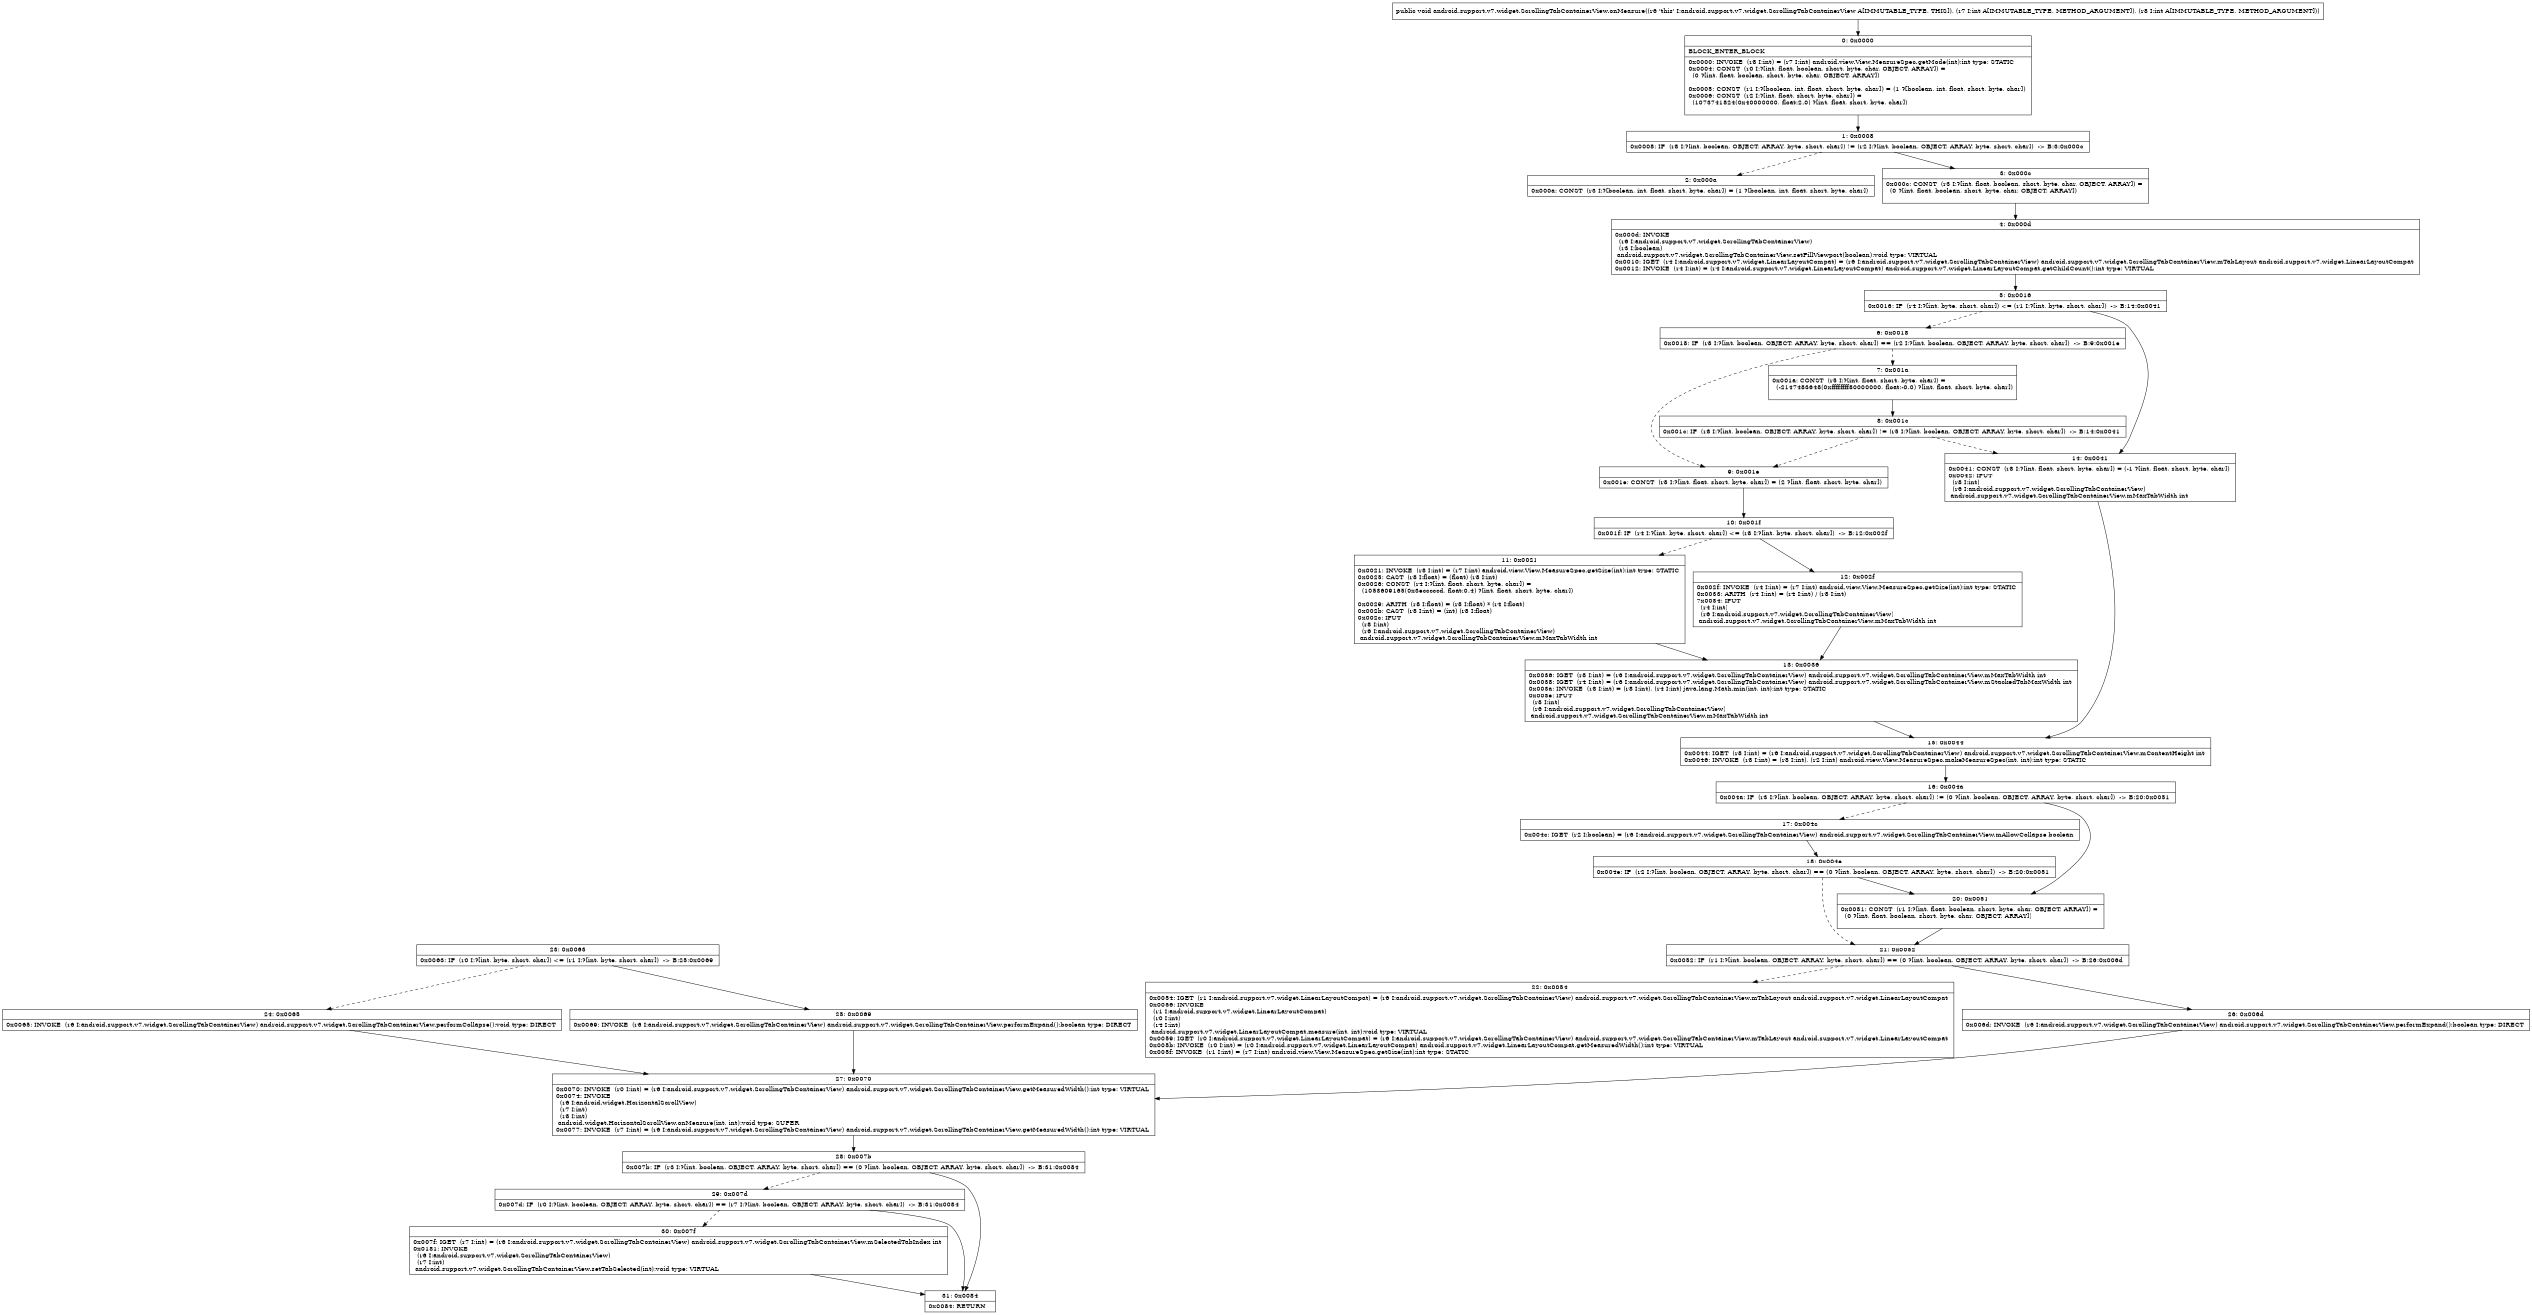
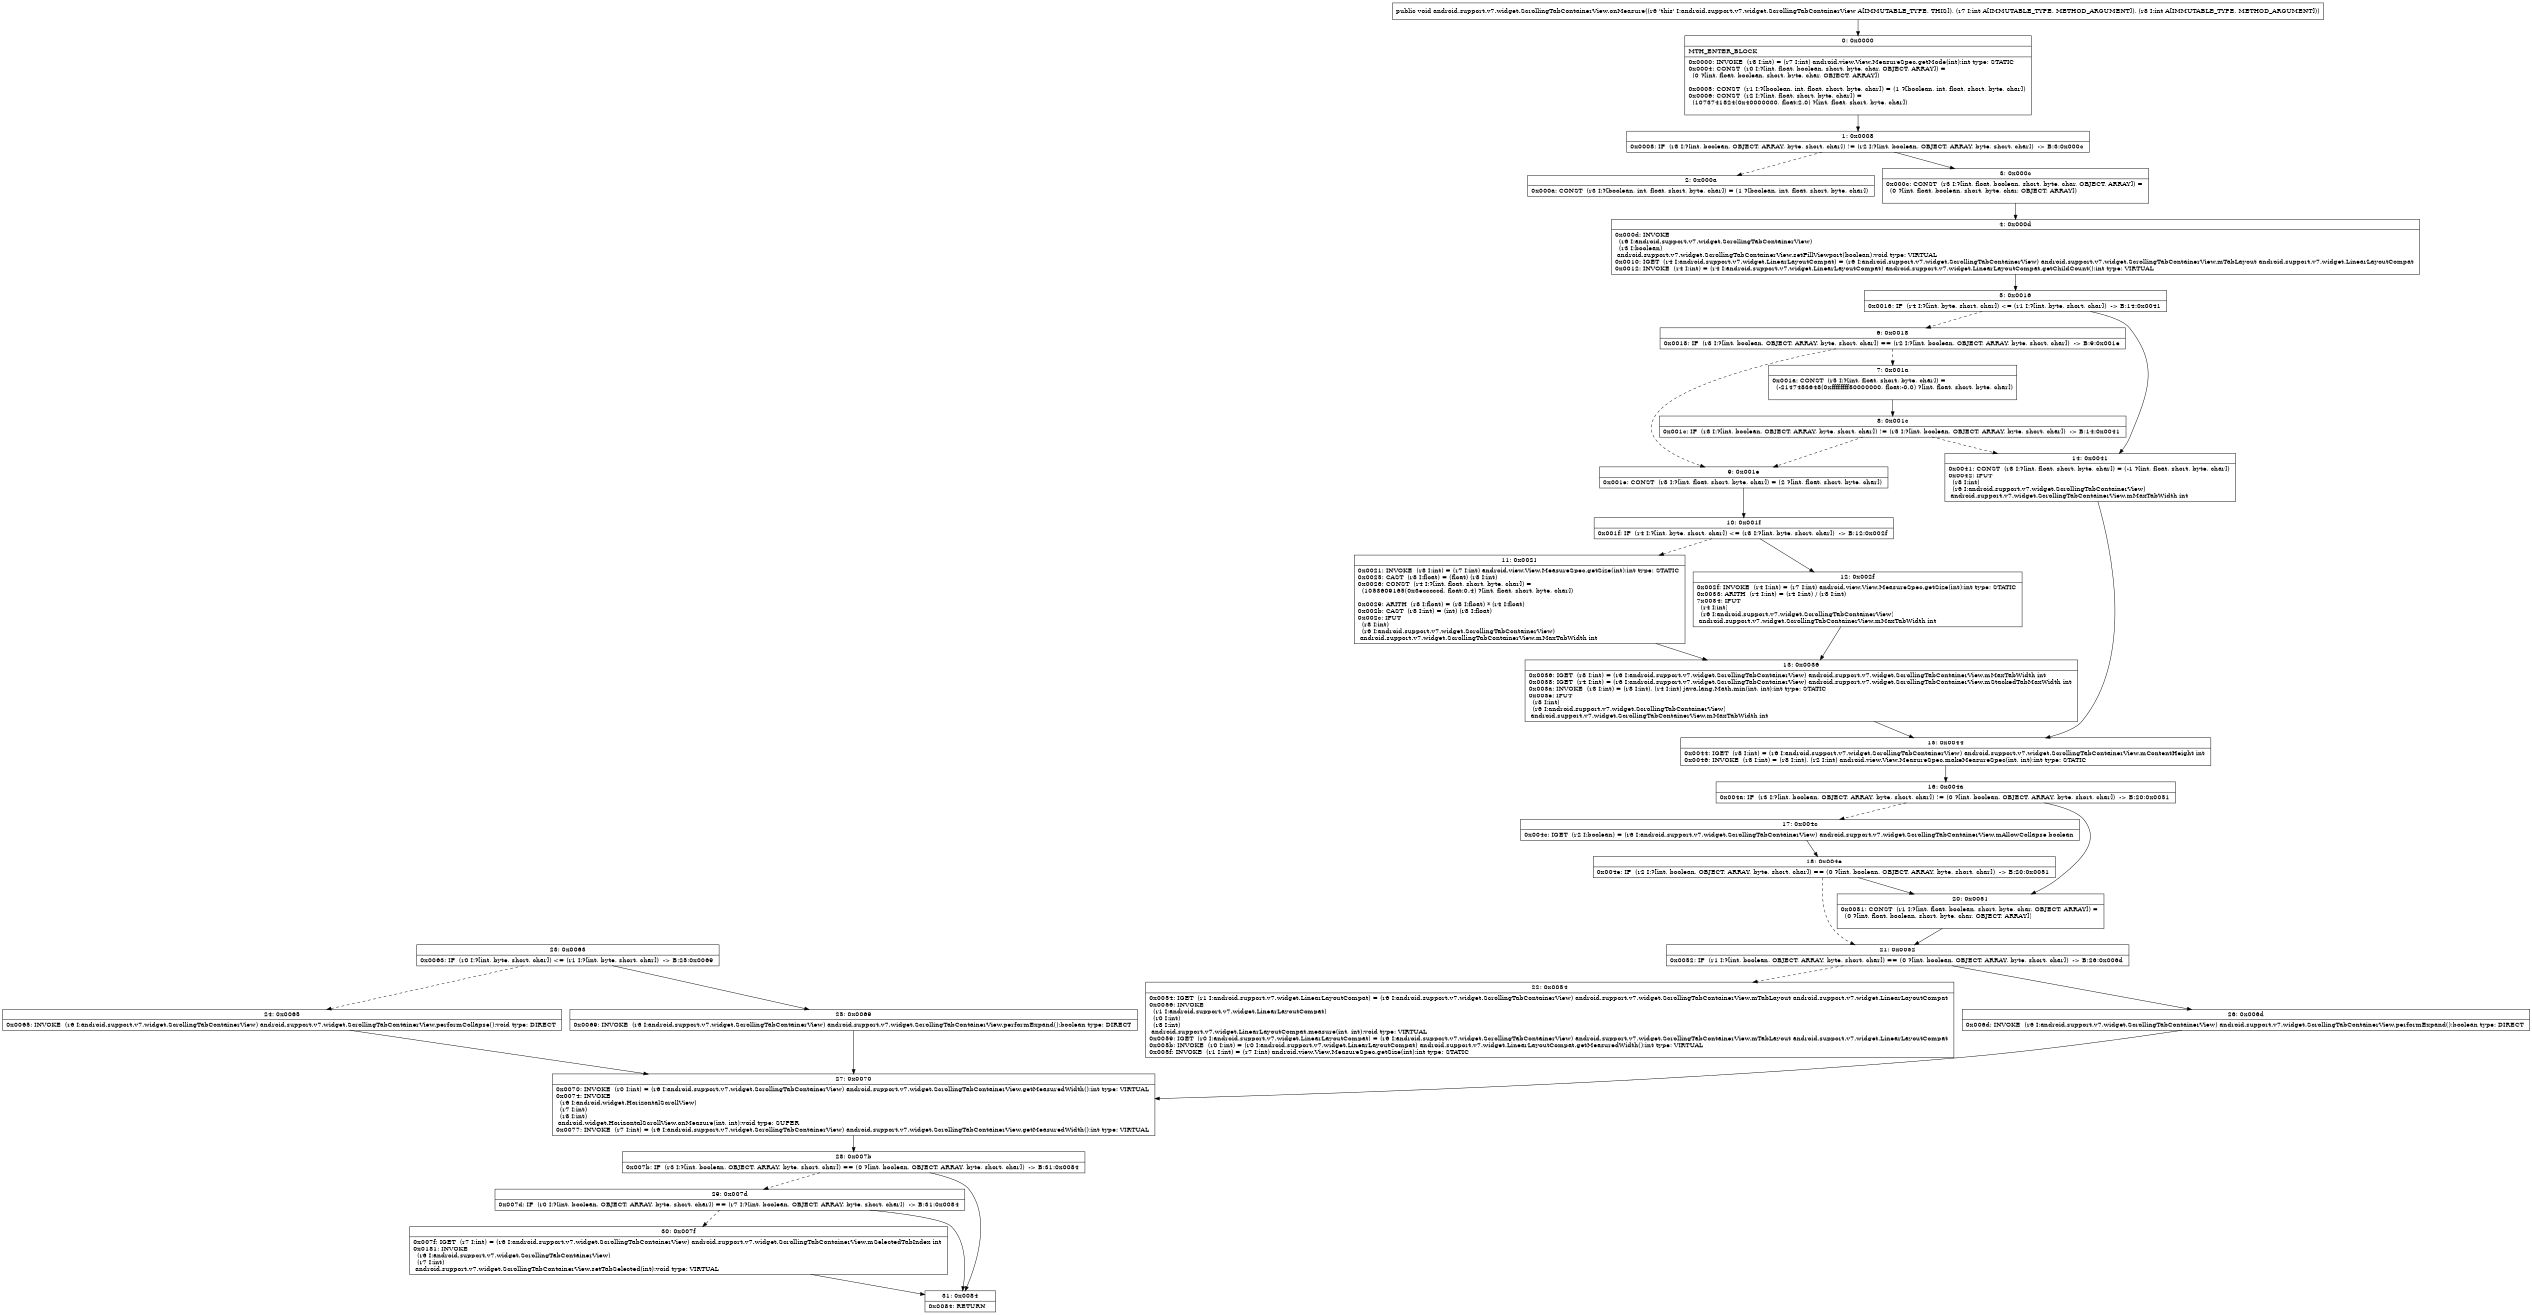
(1727, 51) -> (1723, 51)
(1165, 1025) -> (1165, 1025)
